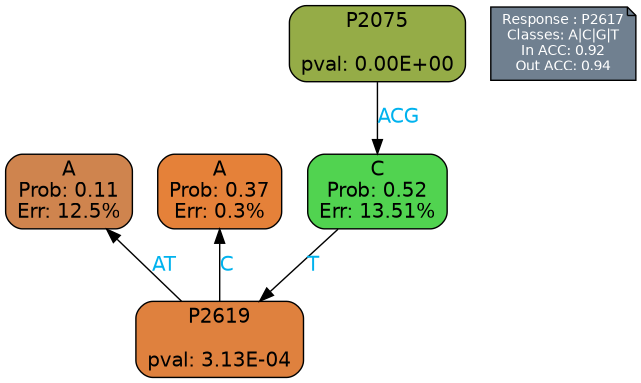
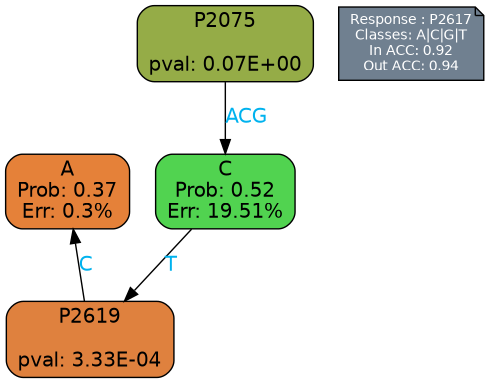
(377, 44) -> (225, 44)
(69, 192) -> none
(377, 192) -> (225, 192)
(220, 339) -> (90, 339)
